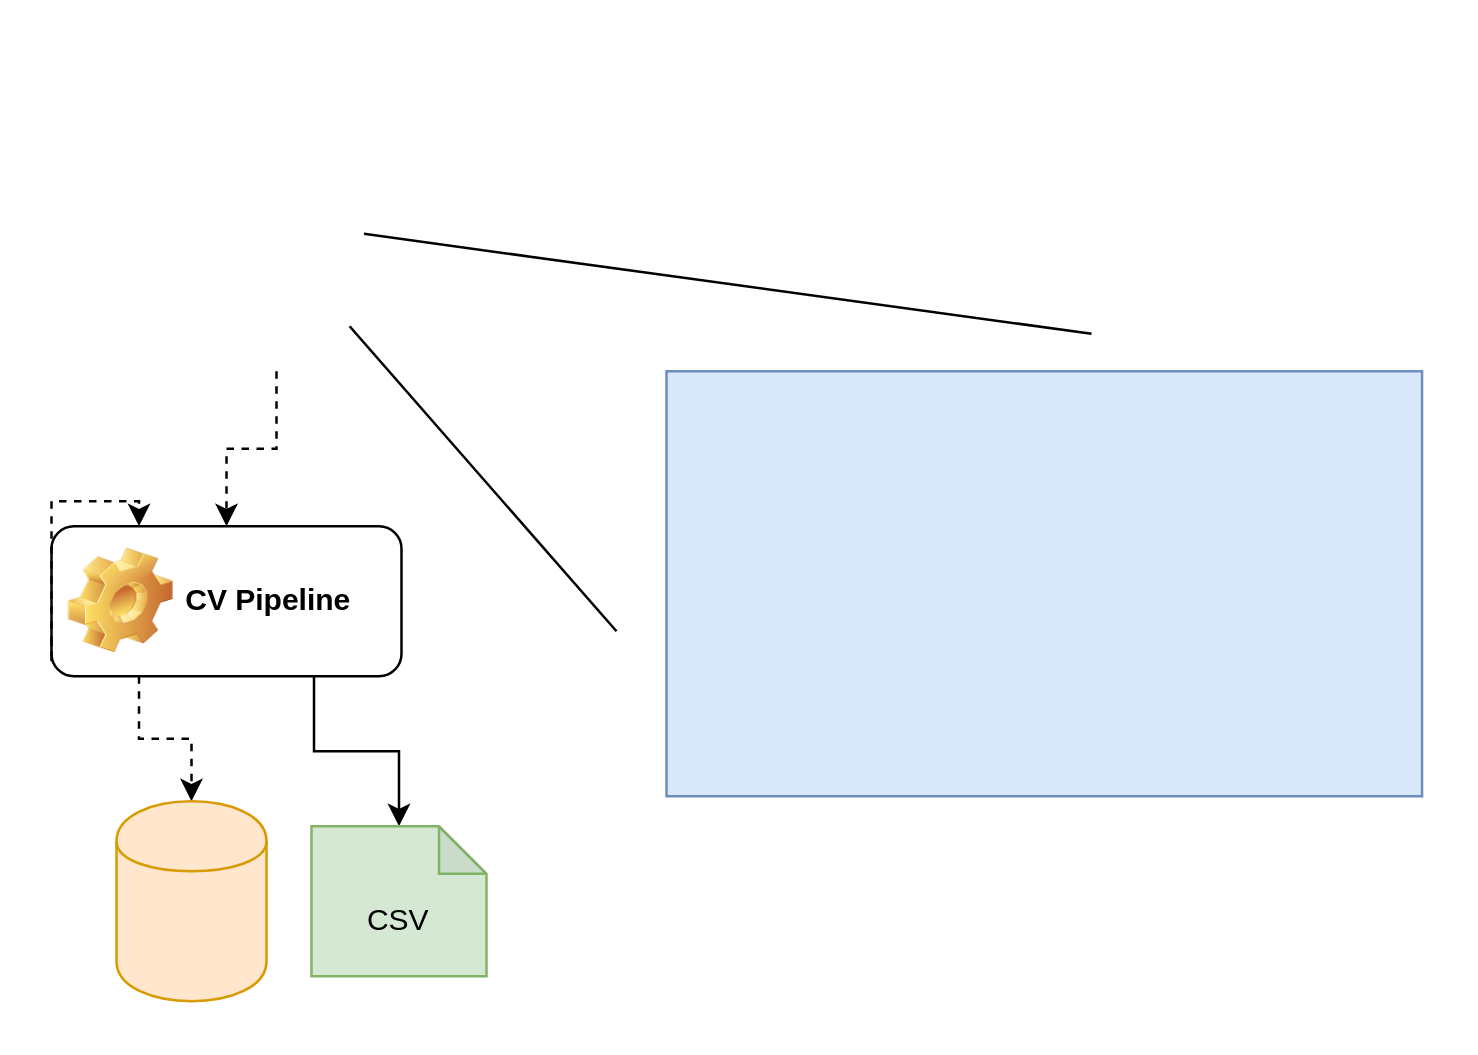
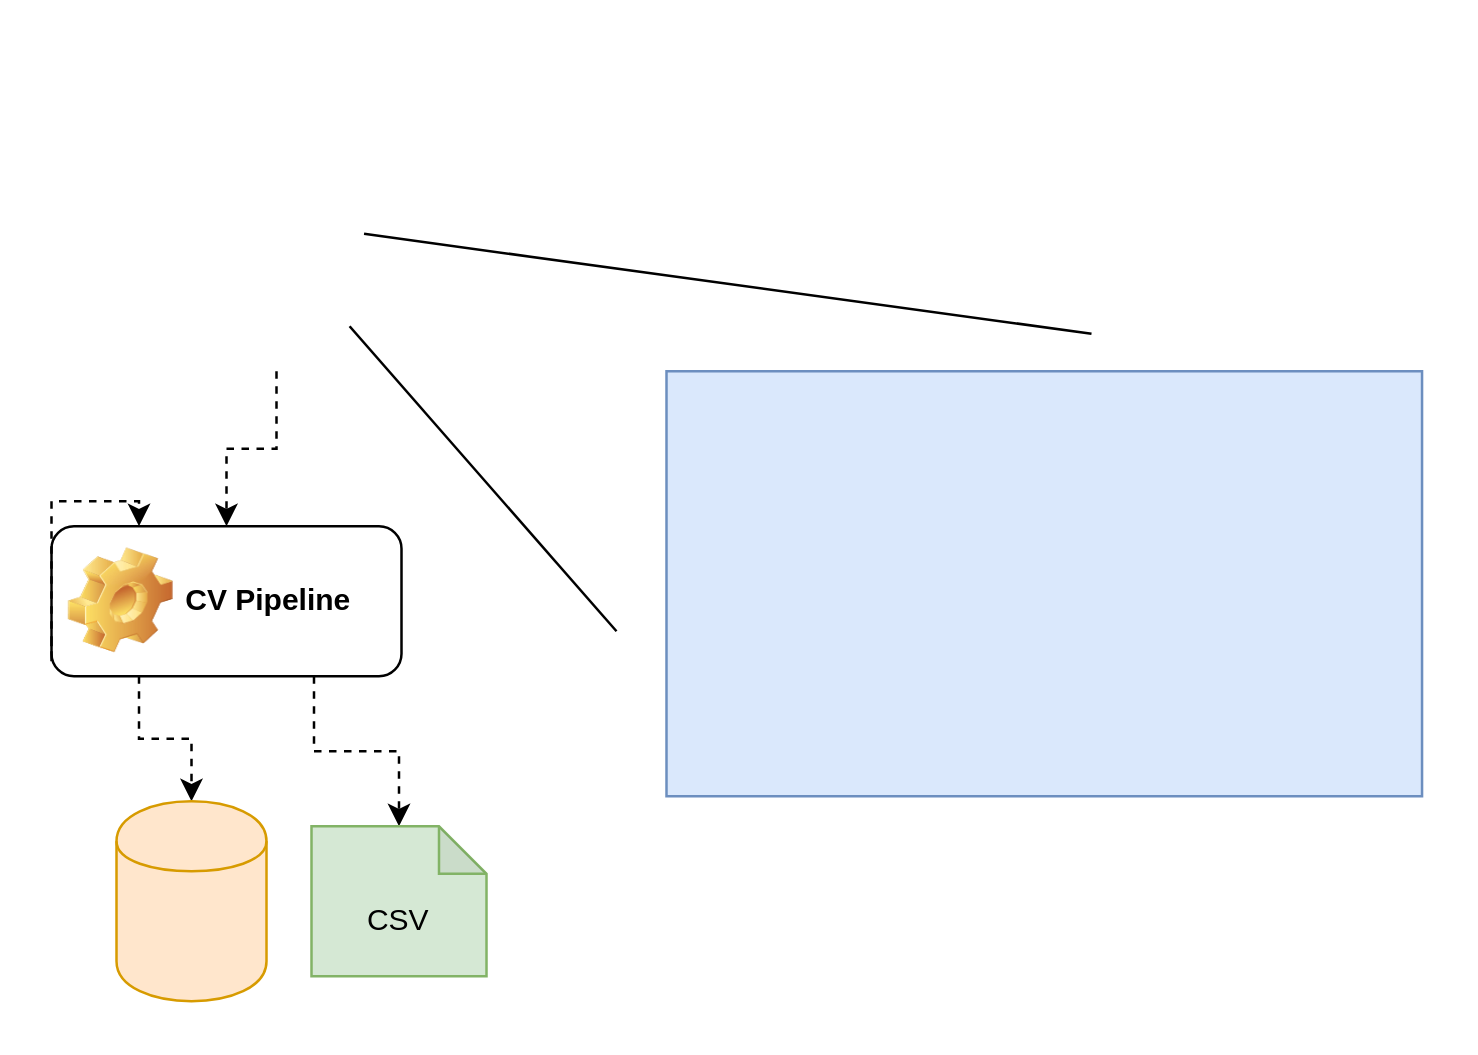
(345, 751) -> (345, 751)
